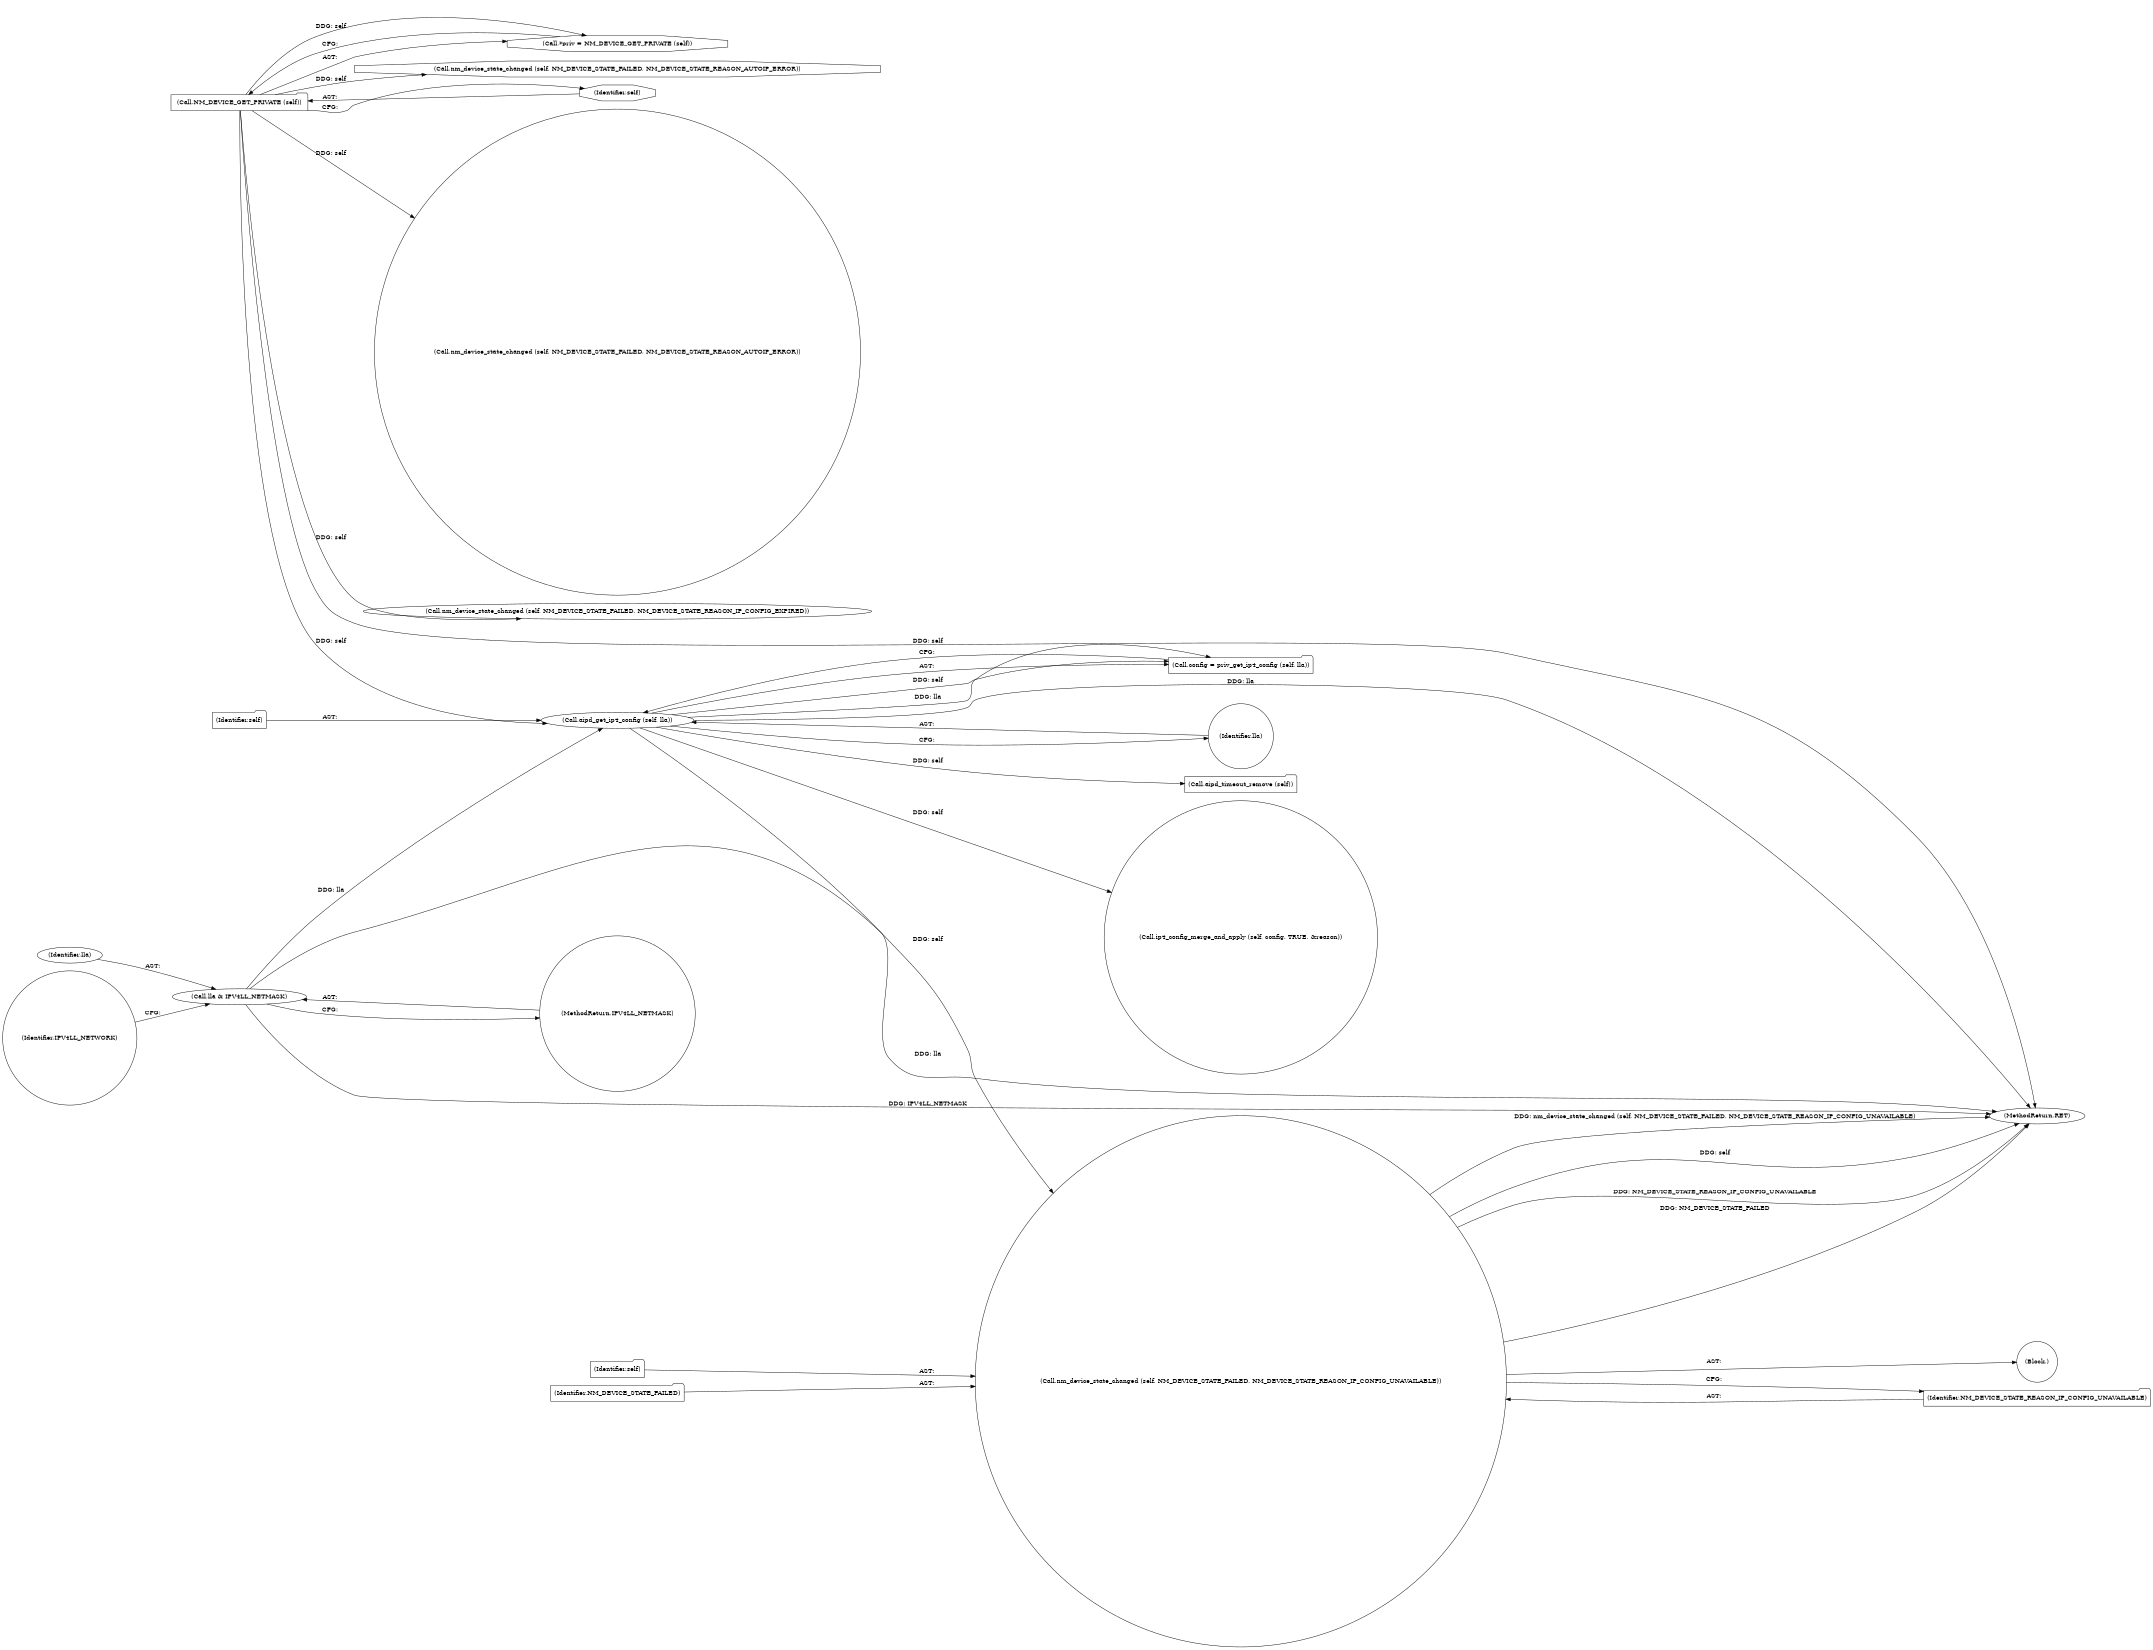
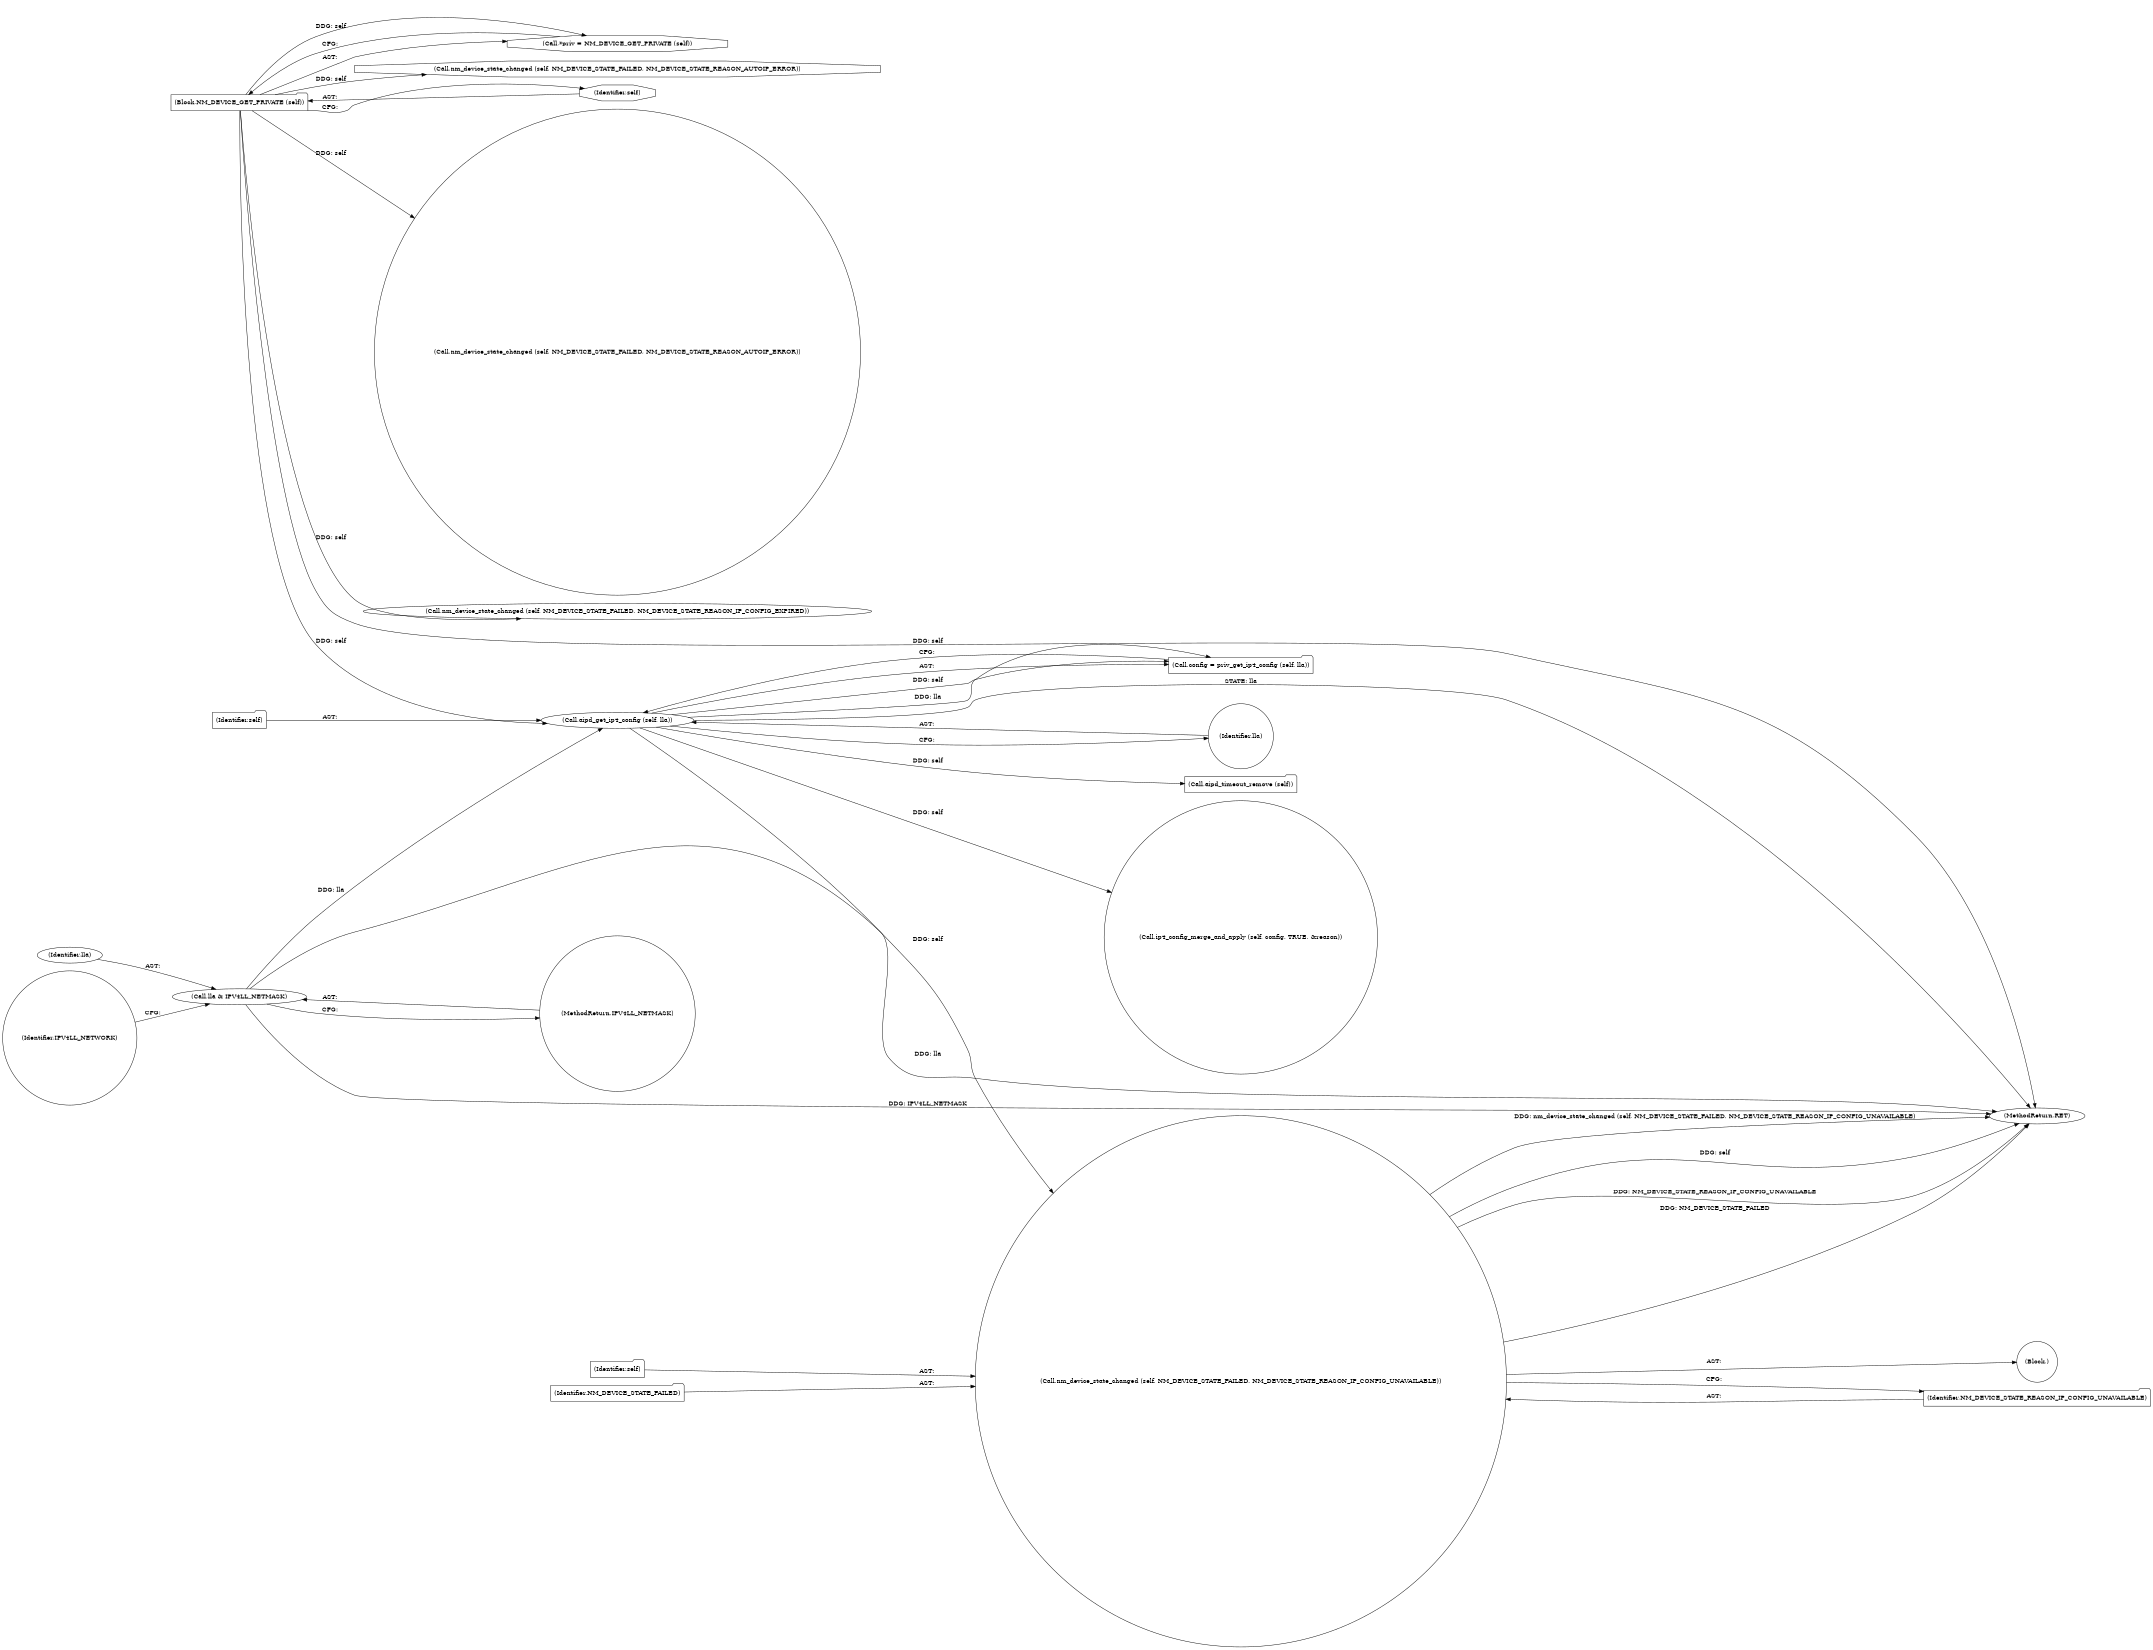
(239, 103) -> (239, 103)
(1241, 682) -> (1241, 682)
